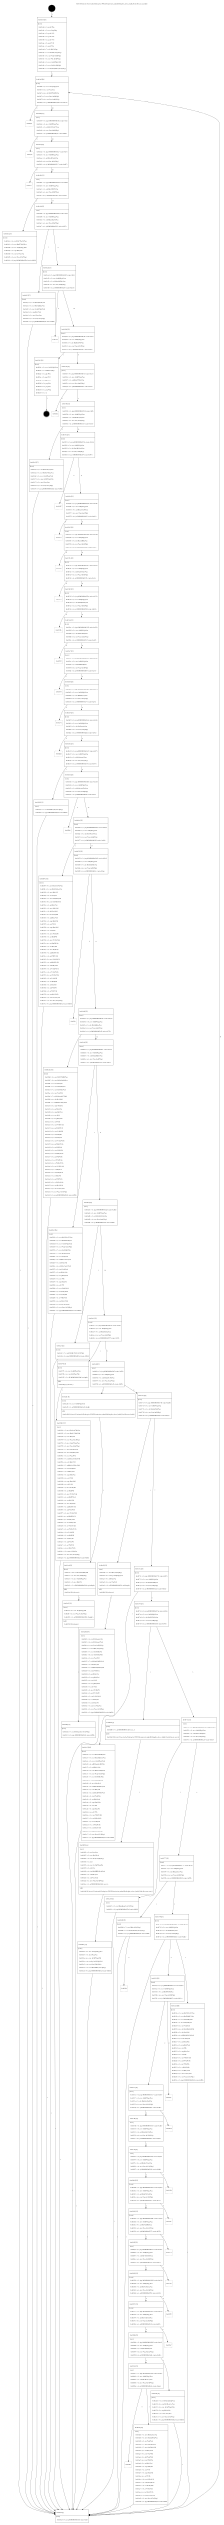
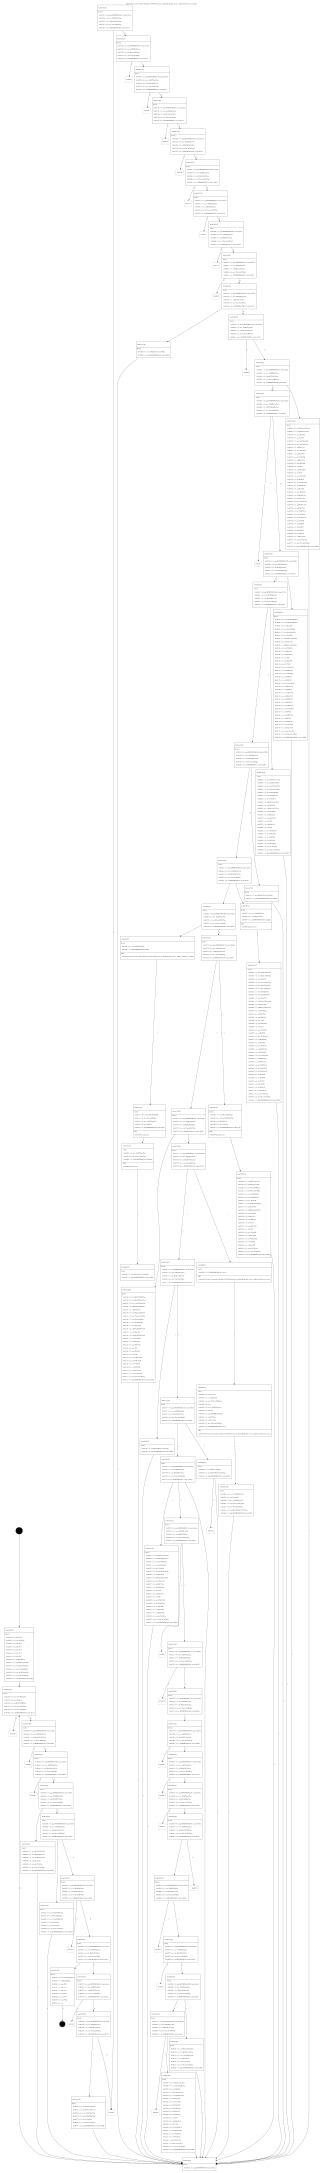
(78, 429) -> (107, 2072)
